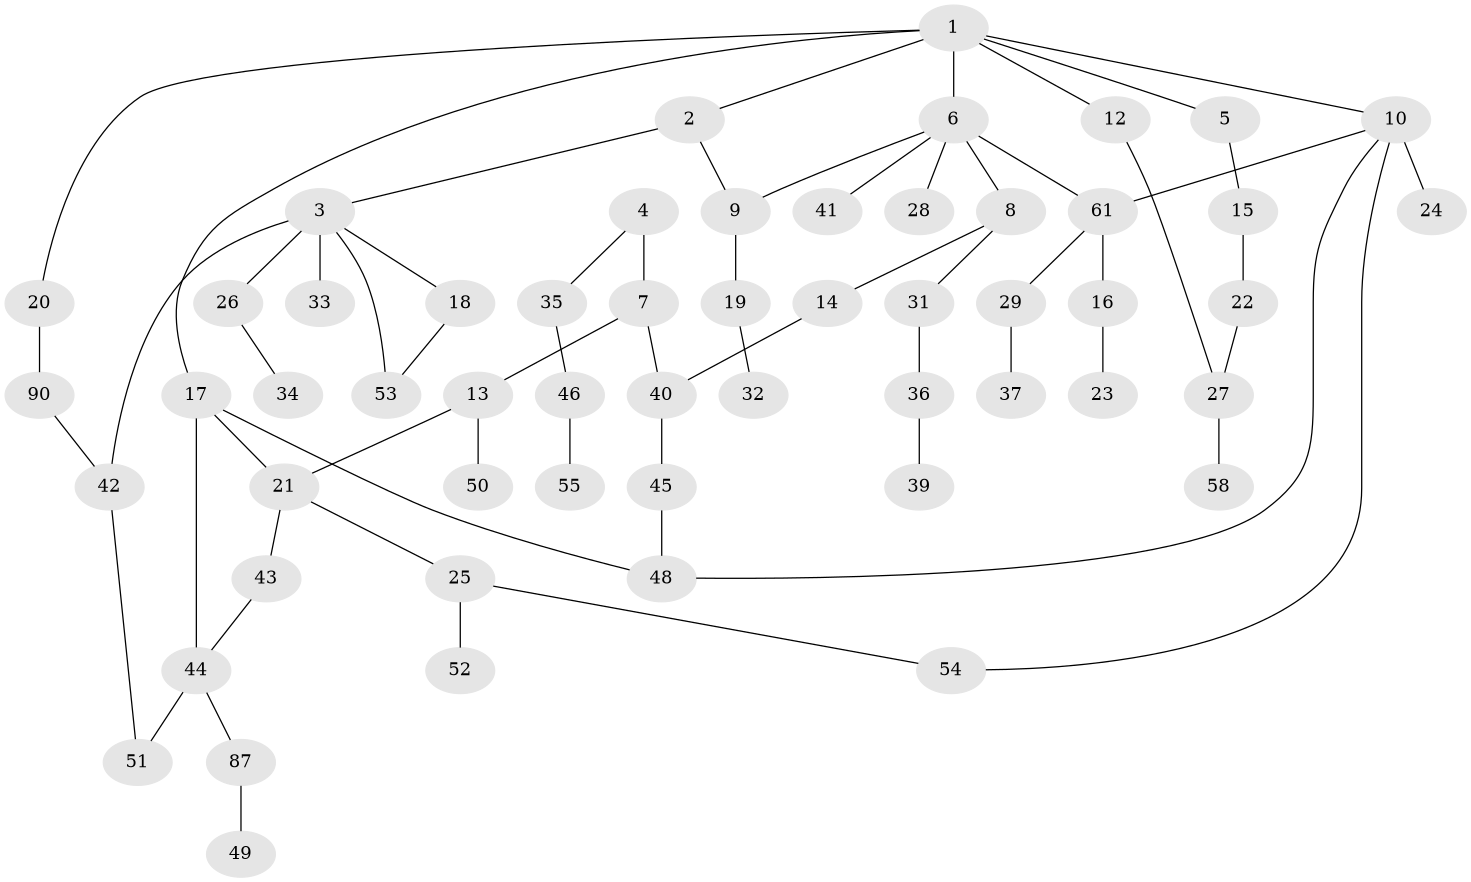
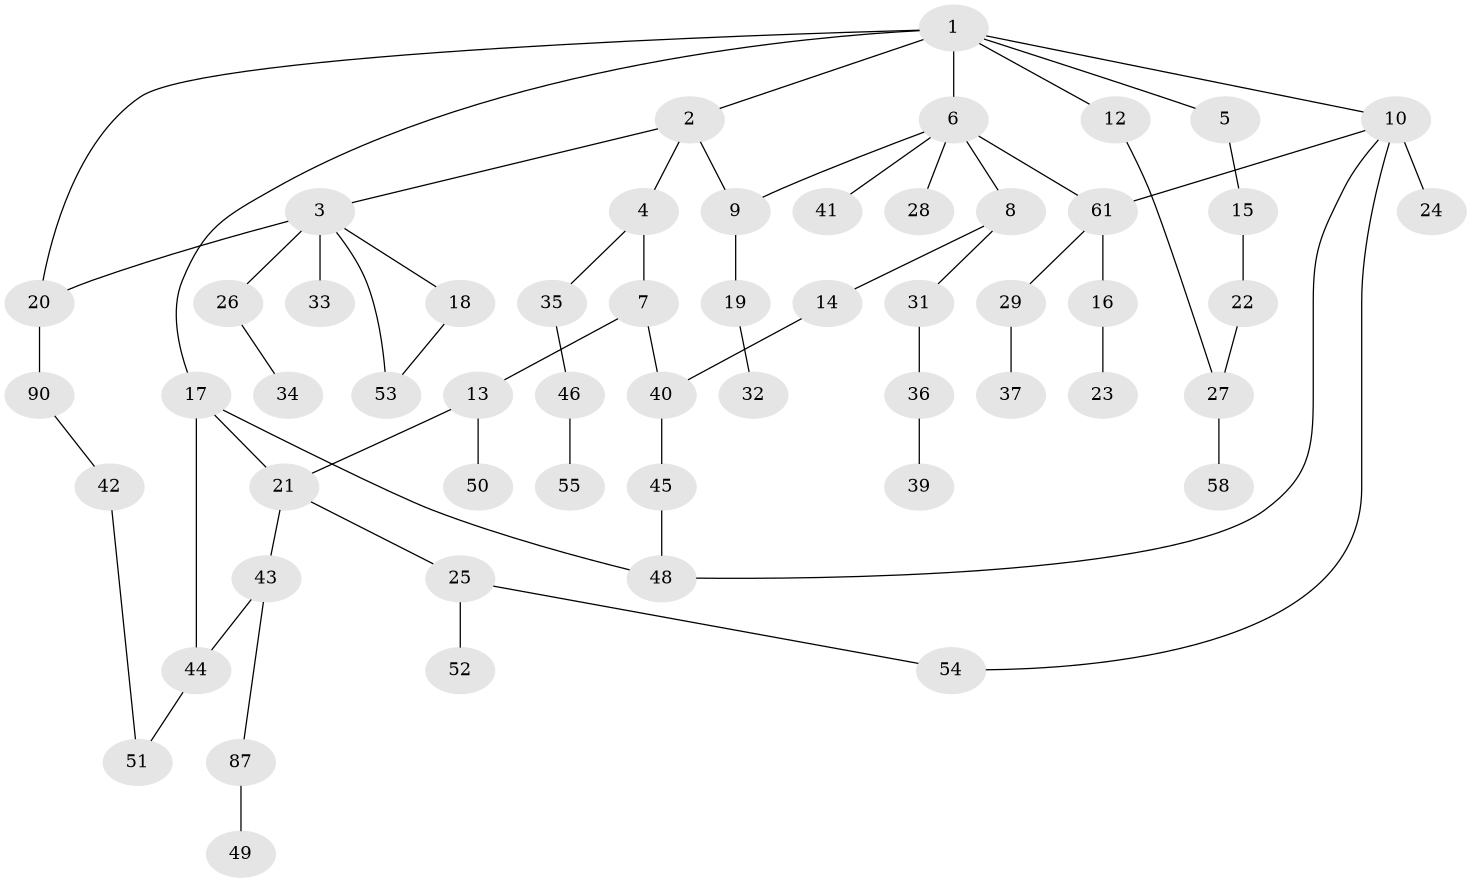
none -> (667, 166)
(160, 311) -> (177, 253)
(219, 716) -> (254, 671)
